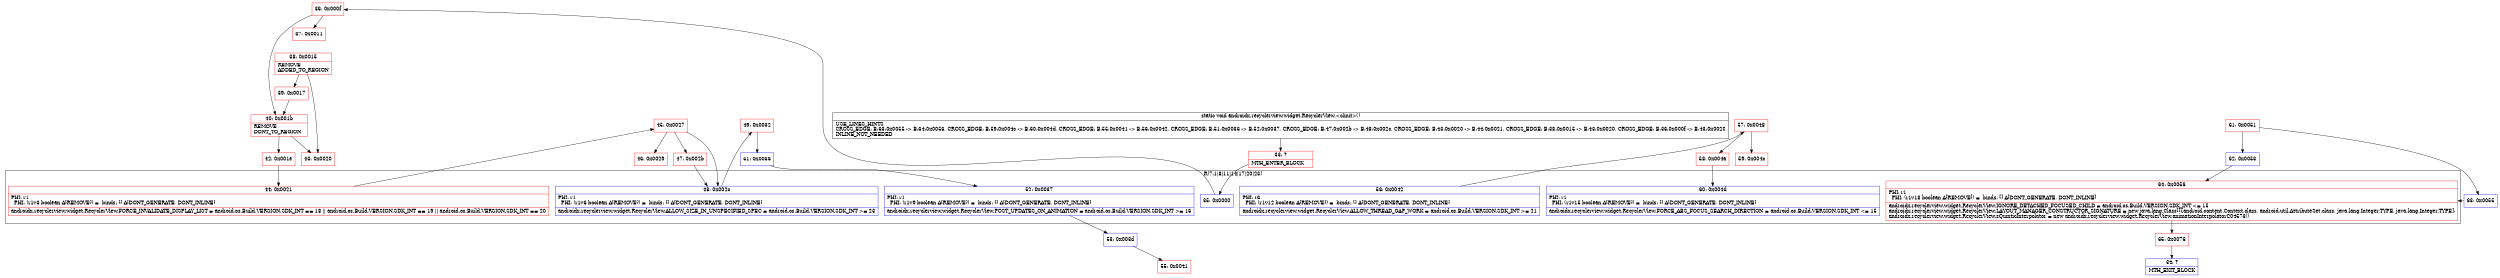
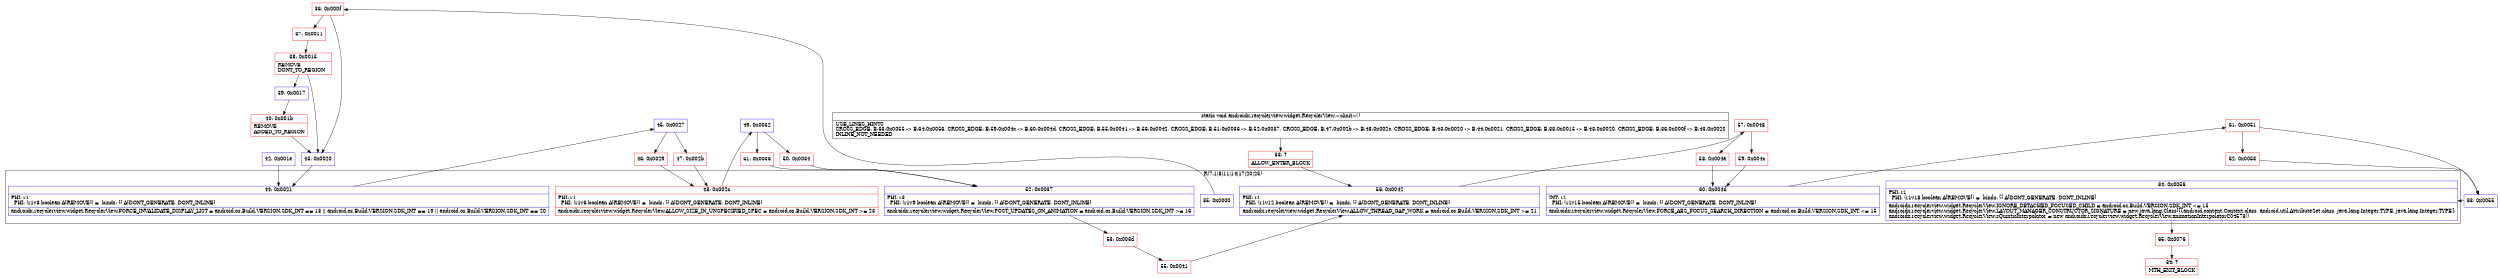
none -> (307, 45)
(271, 54) -> (341, 84)
(303, 70) -> (302, 70)
(292, 93) -> (292, 93)
(671, 126) -> (671, 126)
(757, 126) -> (757, 126)
(278, 132) -> (279, 132)
(279, 143) -> none
(711, 152) -> (675, 175)
none -> (2005, 154)
(279, 159) -> (279, 159)
(318, 159) -> (318, 159)
(757, 159) -> (757, 159)
none -> (797, 159)
(2243, 159) -> (2243, 159)
(1278, 163) -> (1281, 163)
(2220, 173) -> (2374, 166)
none -> (303, 175)
(1231, 175) -> (1325, 176)
none -> (1737, 175)
(897, 198) -> (897, 198)
(1252, 198) -> (1252, 198)
(1559, 198) -> (1559, 198)
(279, 201) -> (279, 201)
(717, 201) -> (717, 201)
(2172, 201) -> (2172, 201)
none -> (1265, 239)
(1120, 240) -> (1120, 240)
(2172, 267) -> (2172, 267)
